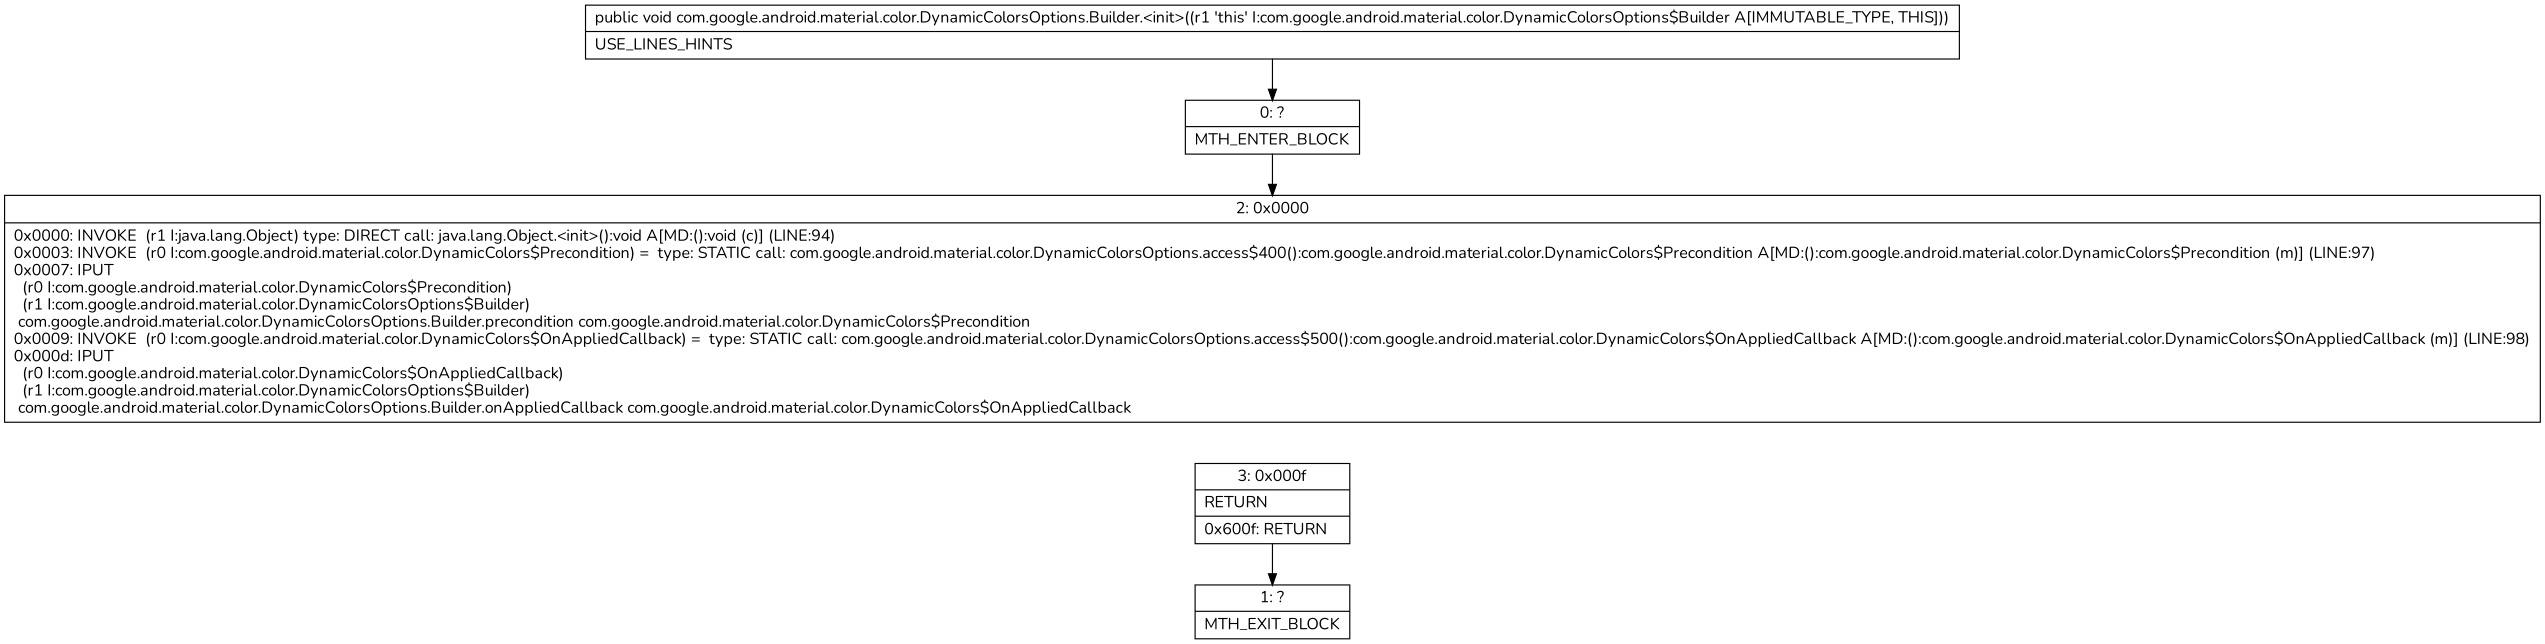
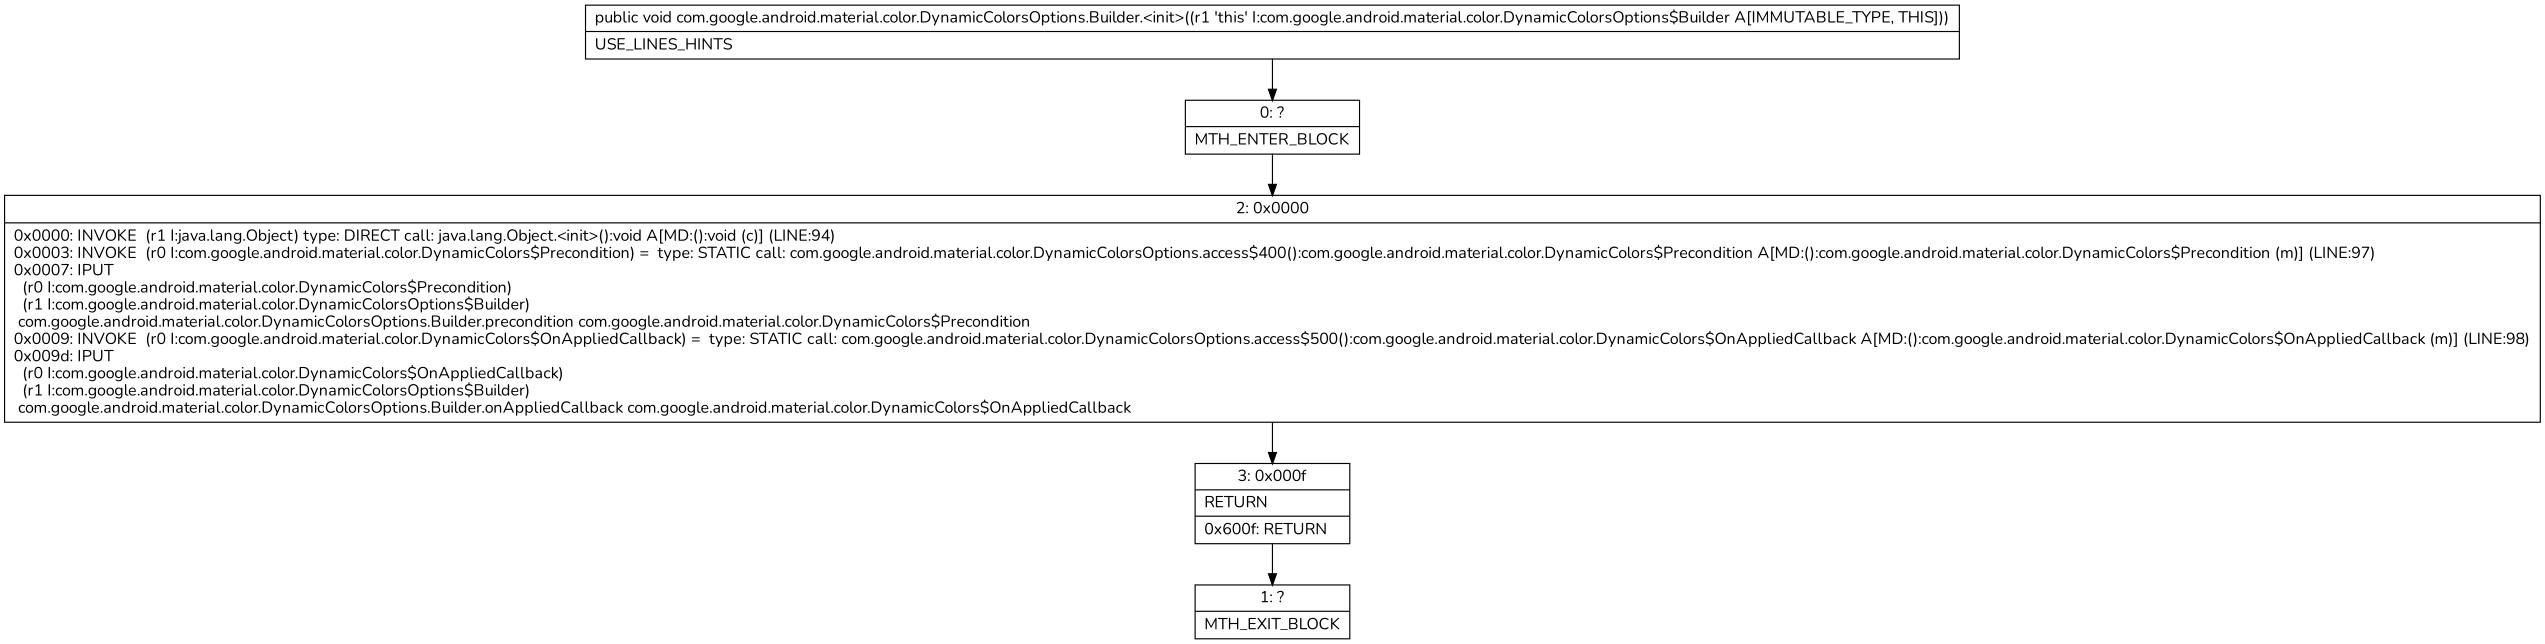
(68, 356) -> (68, 356)
none -> (1272, 437)
